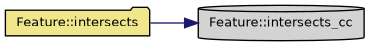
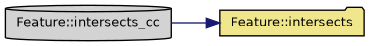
(167, 23) -> (189, 23)
